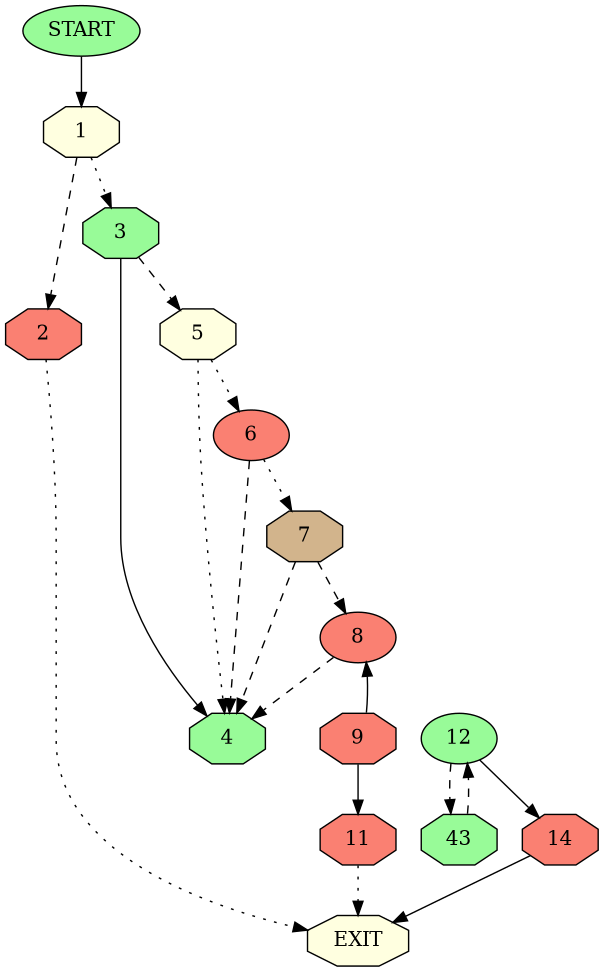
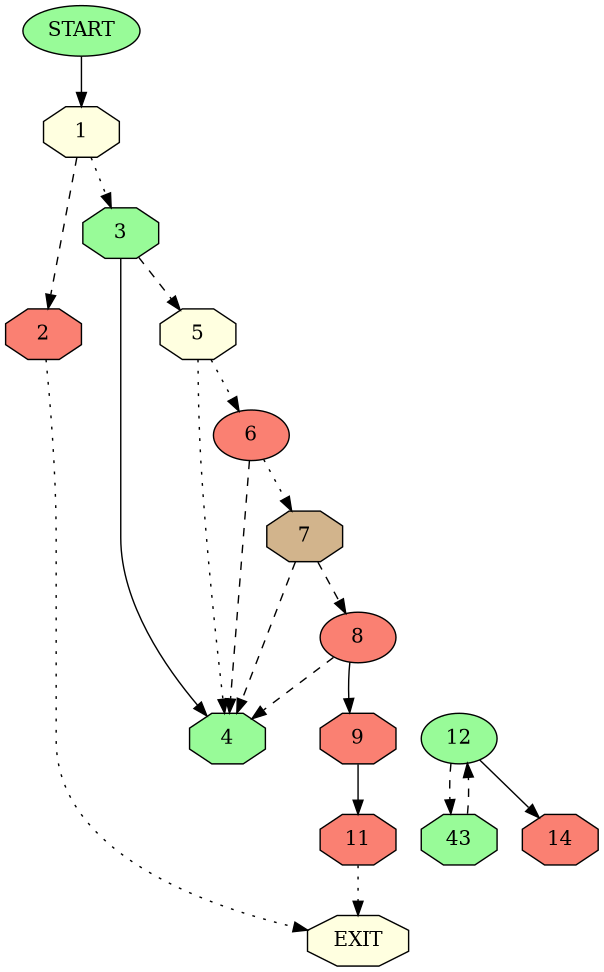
(367, 695) -> (349, 680)
(468, 886) -> none
